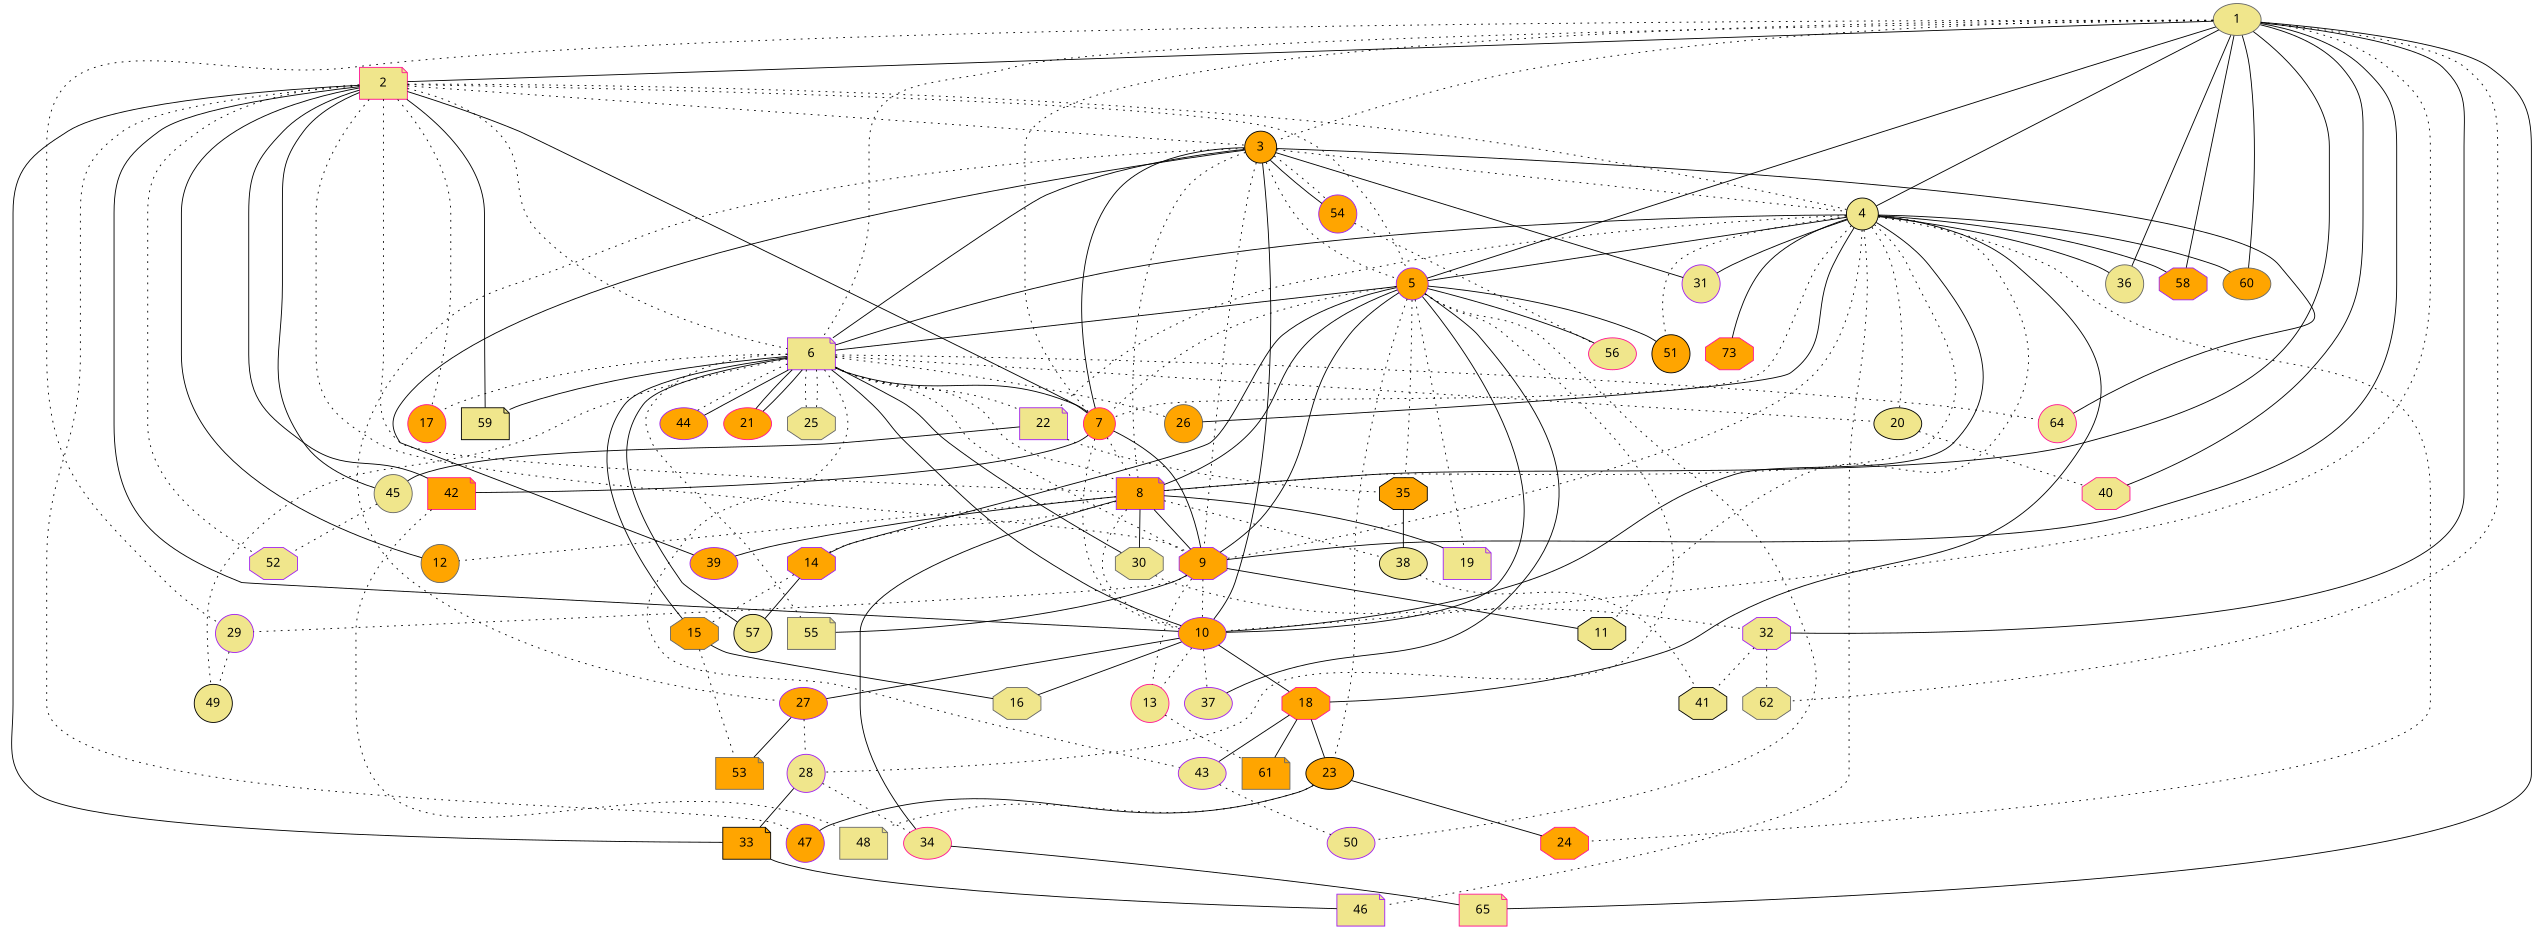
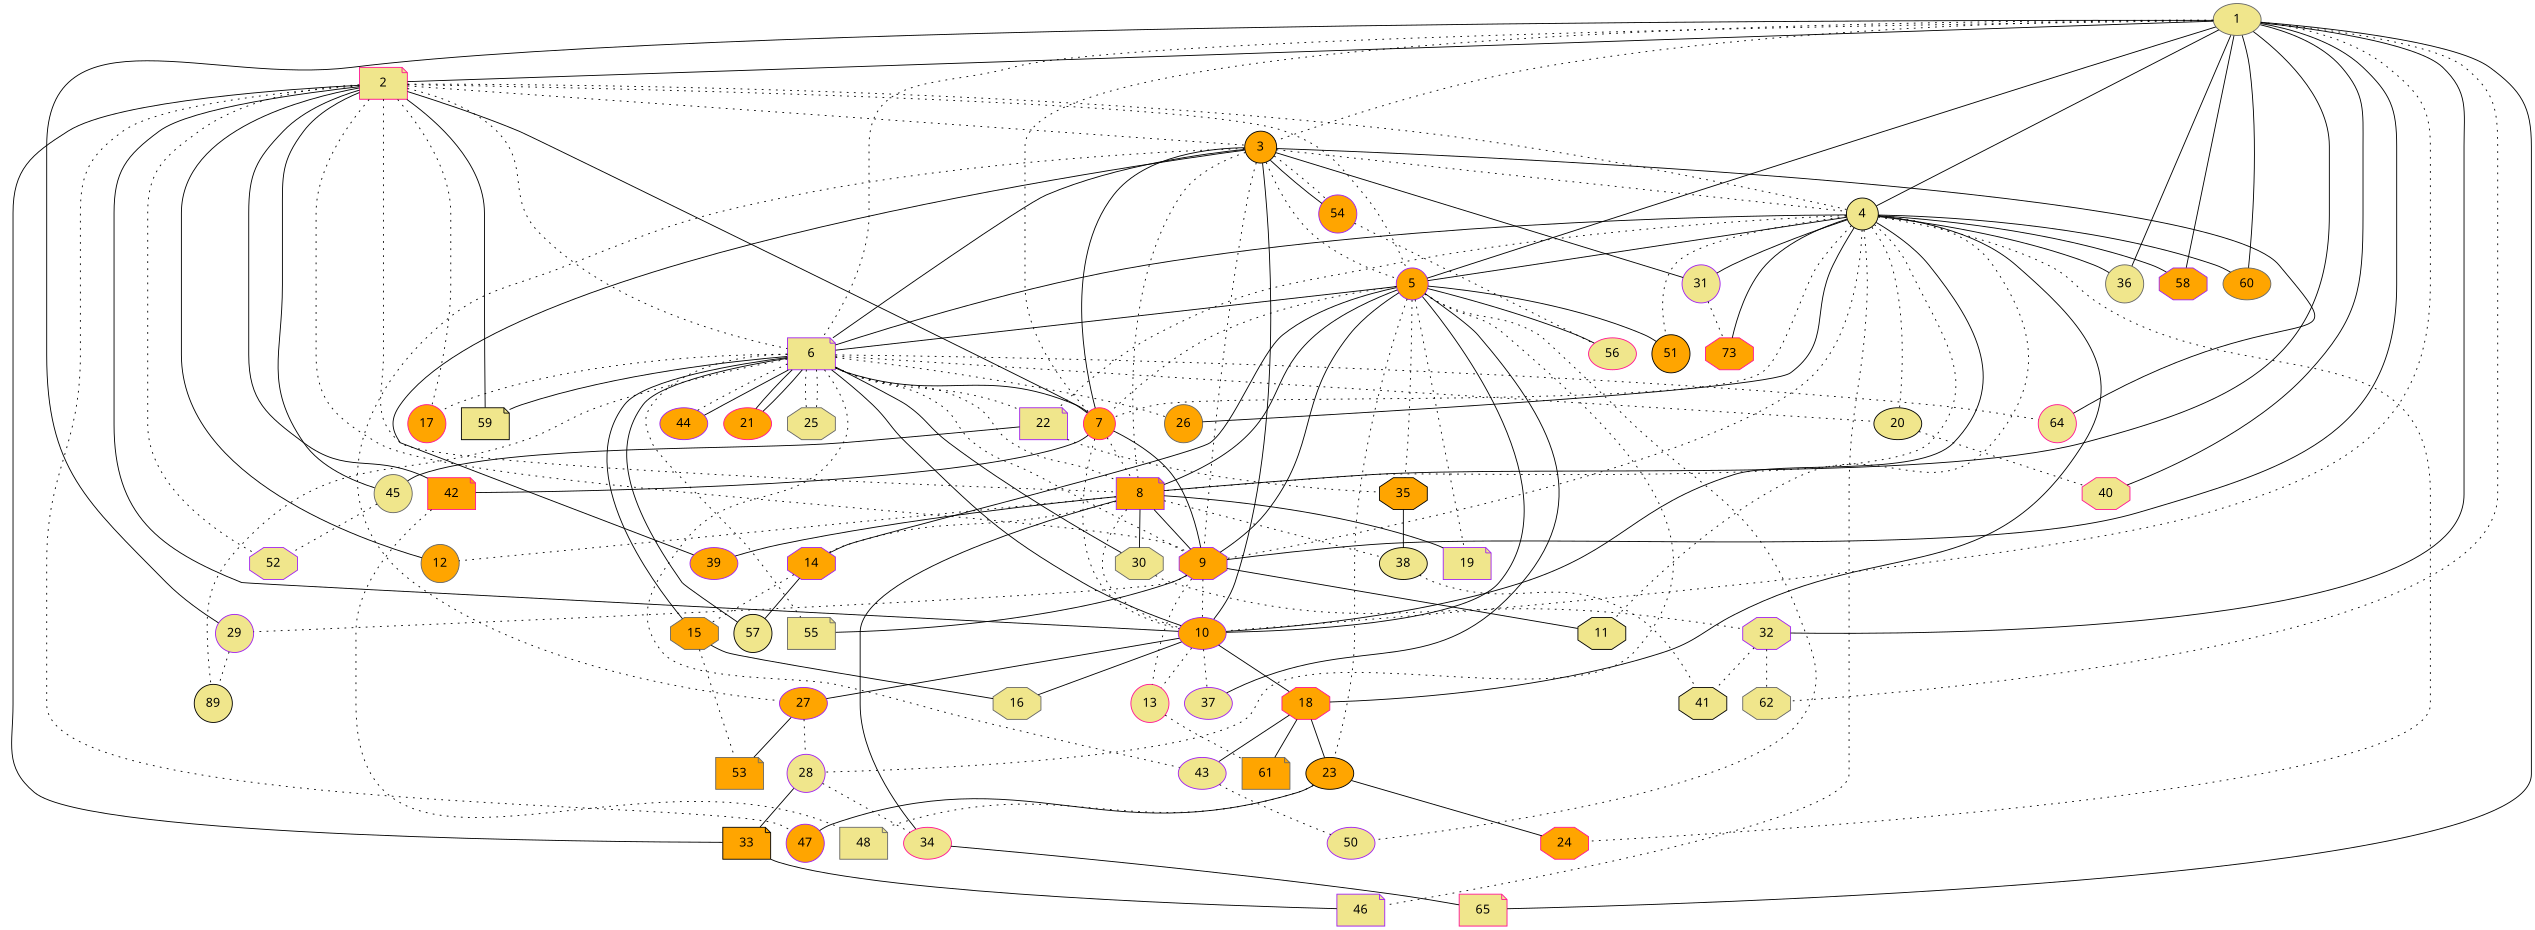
(833, 38) -> (833, 38)
none -> (1716, 320)
(213, 703) -> (213, 703)
